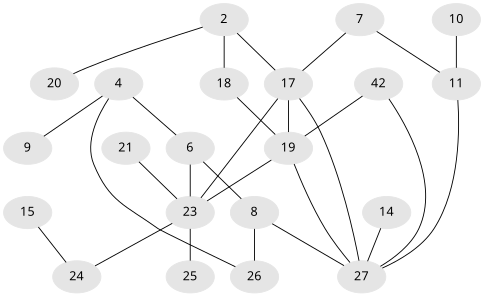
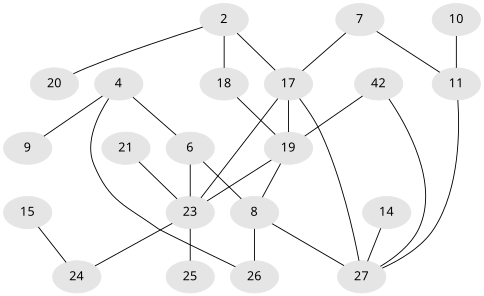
(318, 216) -> (271, 180)
